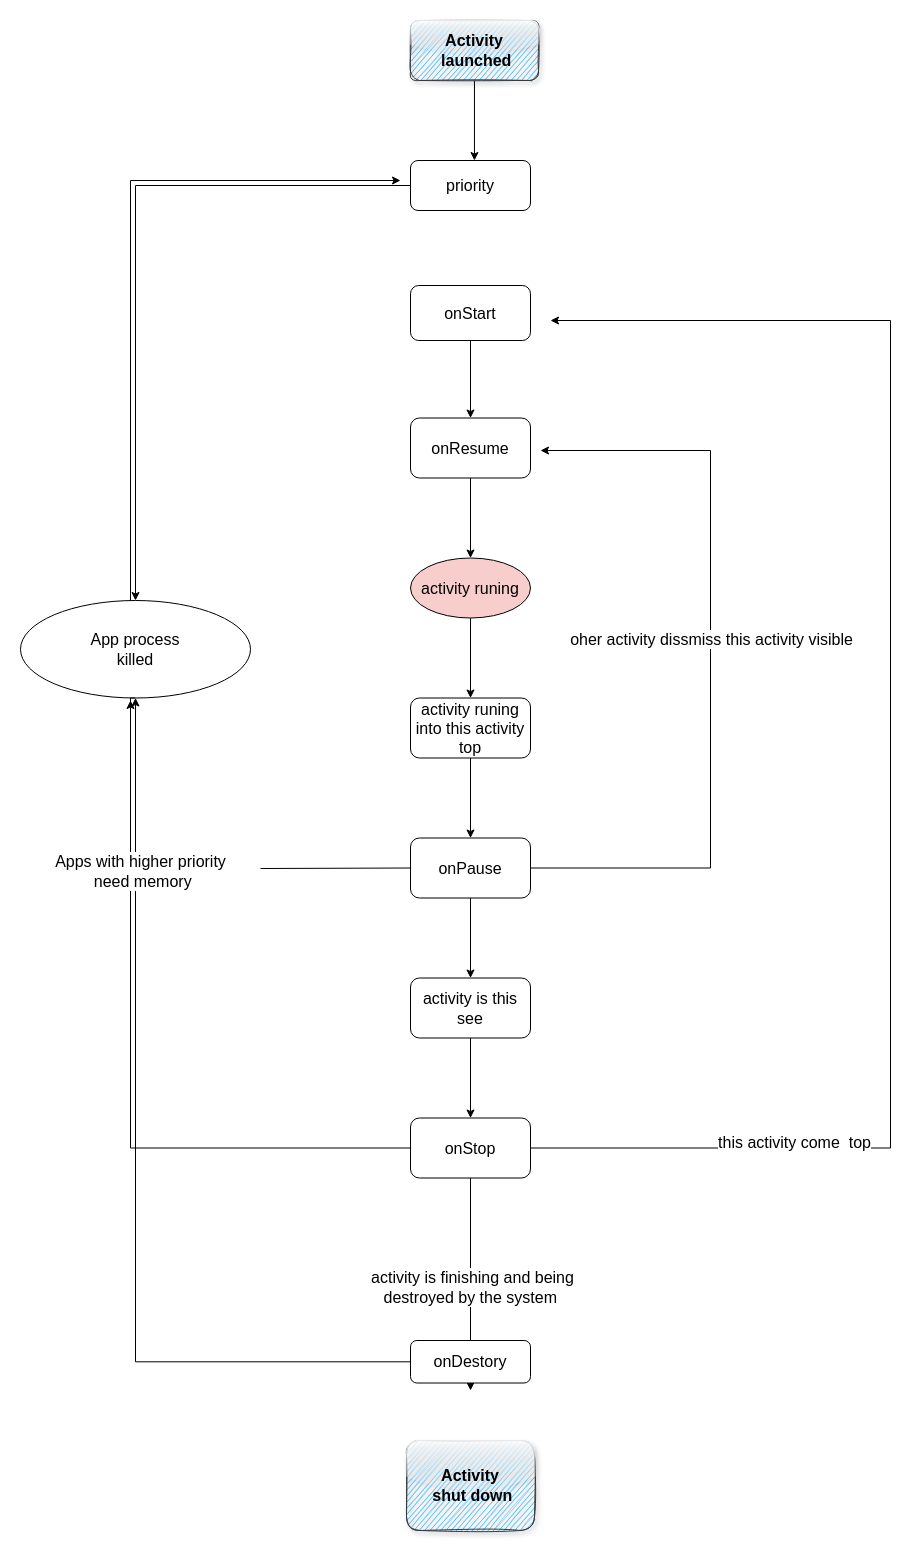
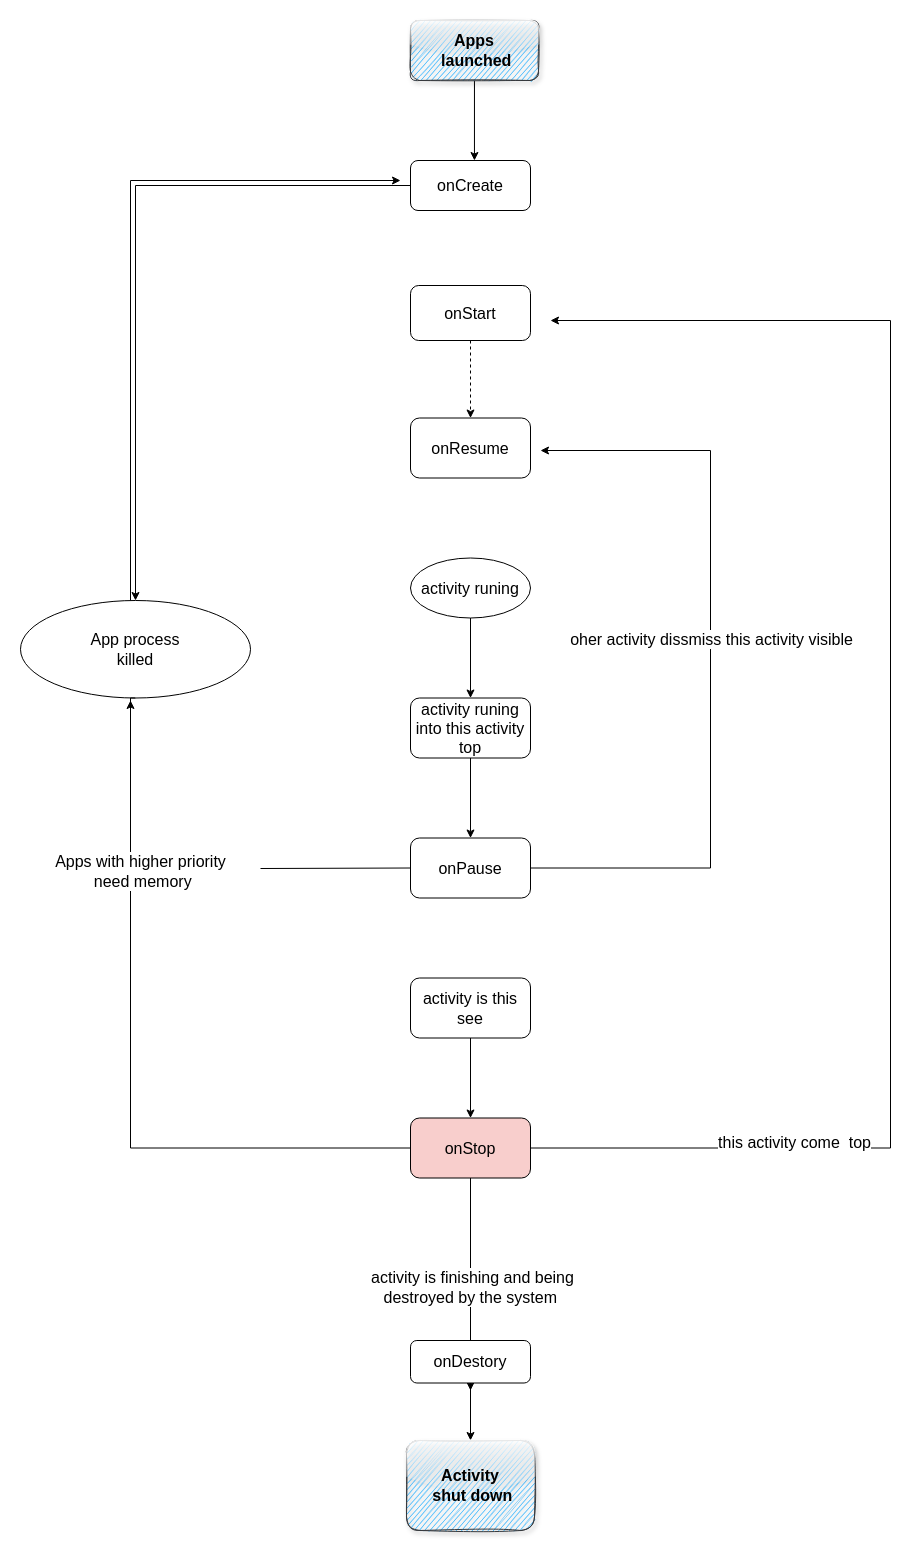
(475, 51) -> (475, 51)
(471, 186) -> (471, 186)
(471, 377) -> (471, 377)
(471, 514) -> none
(471, 588) -> (471, 588)
(471, 934) -> none
(471, 1148) -> (471, 1148)
(136, 1264) -> (471, 1411)
